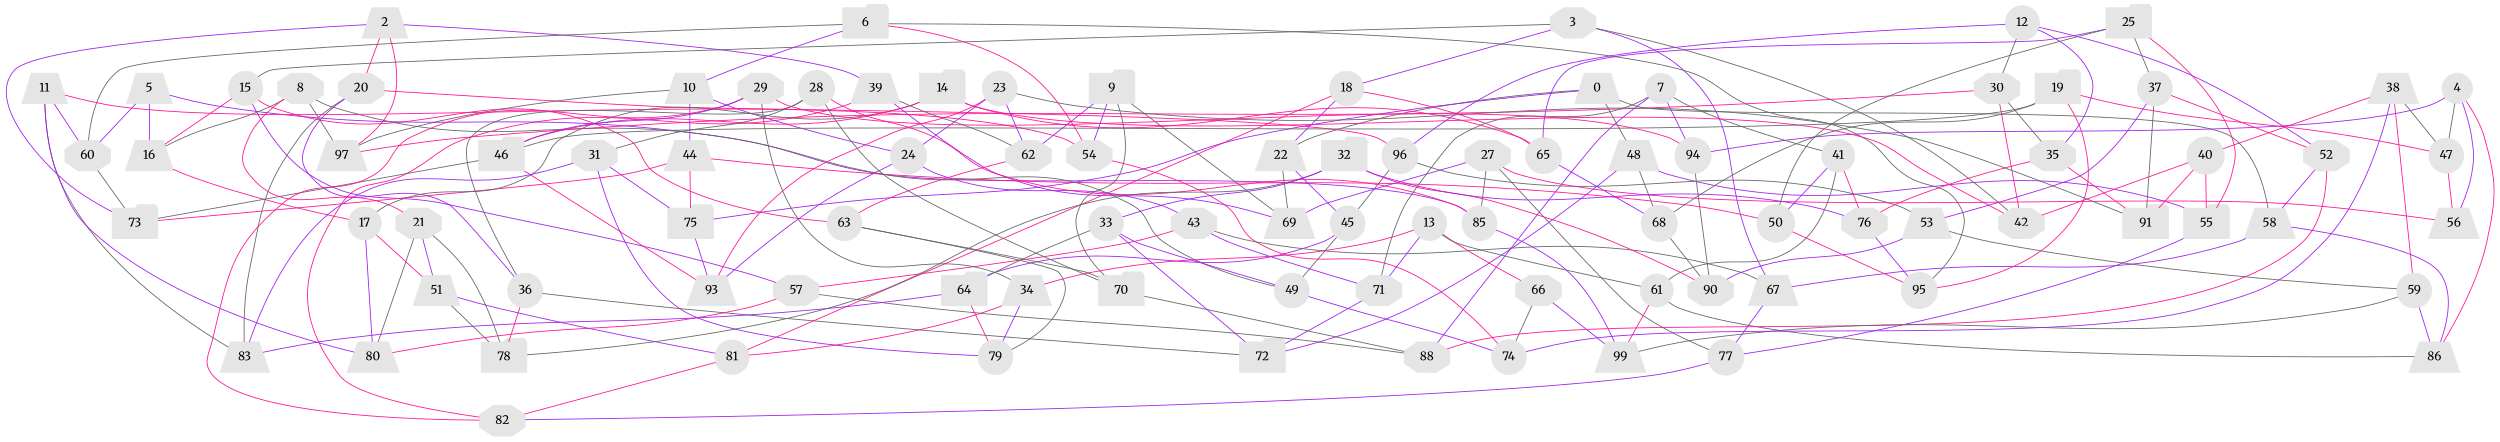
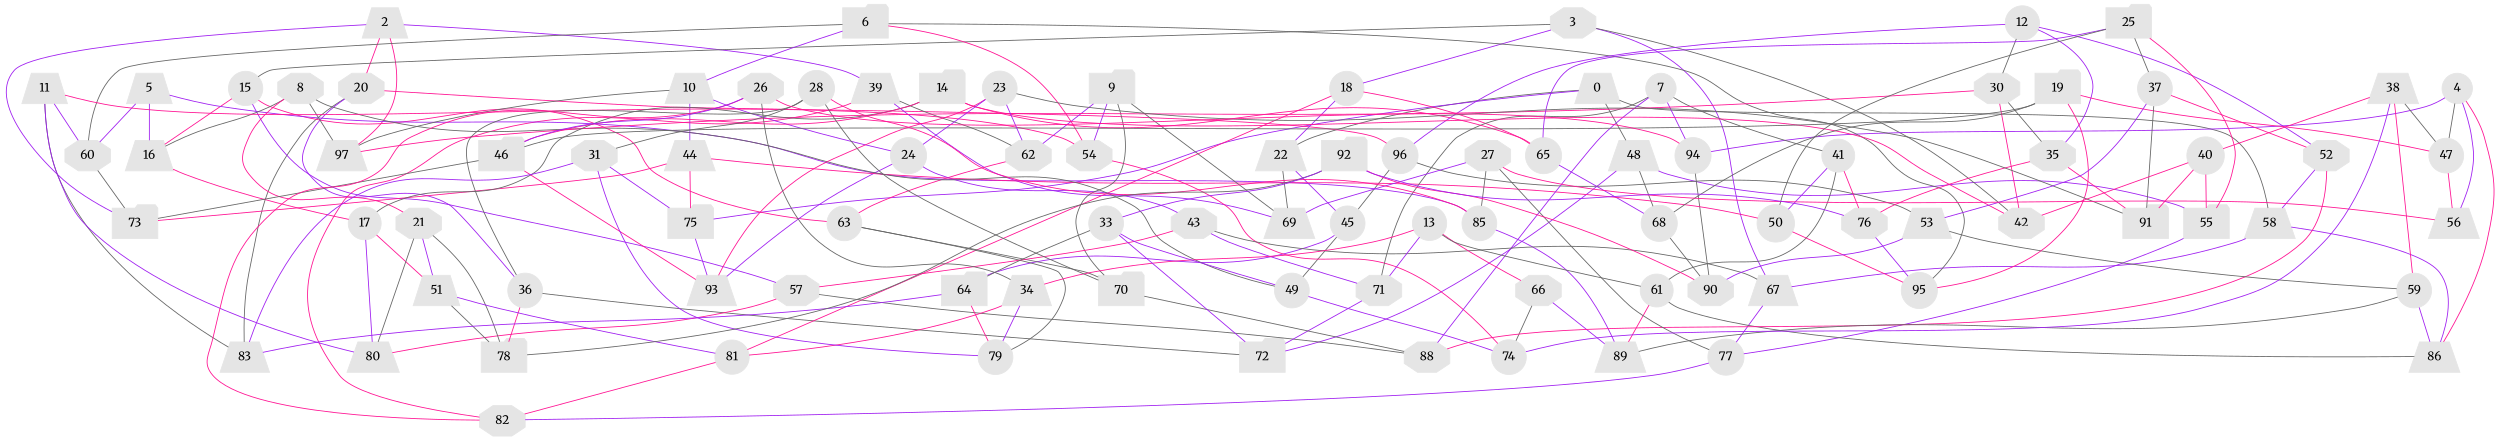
(761, 88) -> (761, 88)
(1344, 156) -> (1344, 156)
(1620, 357) -> (1620, 357)
